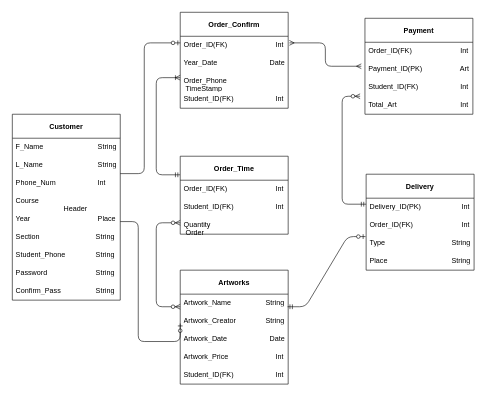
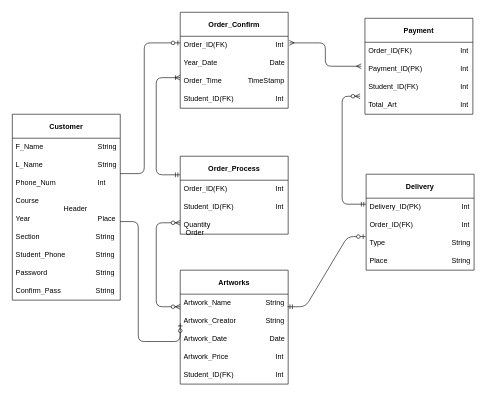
(420, 73) -> (420, 73)
(235, 85) -> (235, 85)
(234, 169) -> (234, 169)
